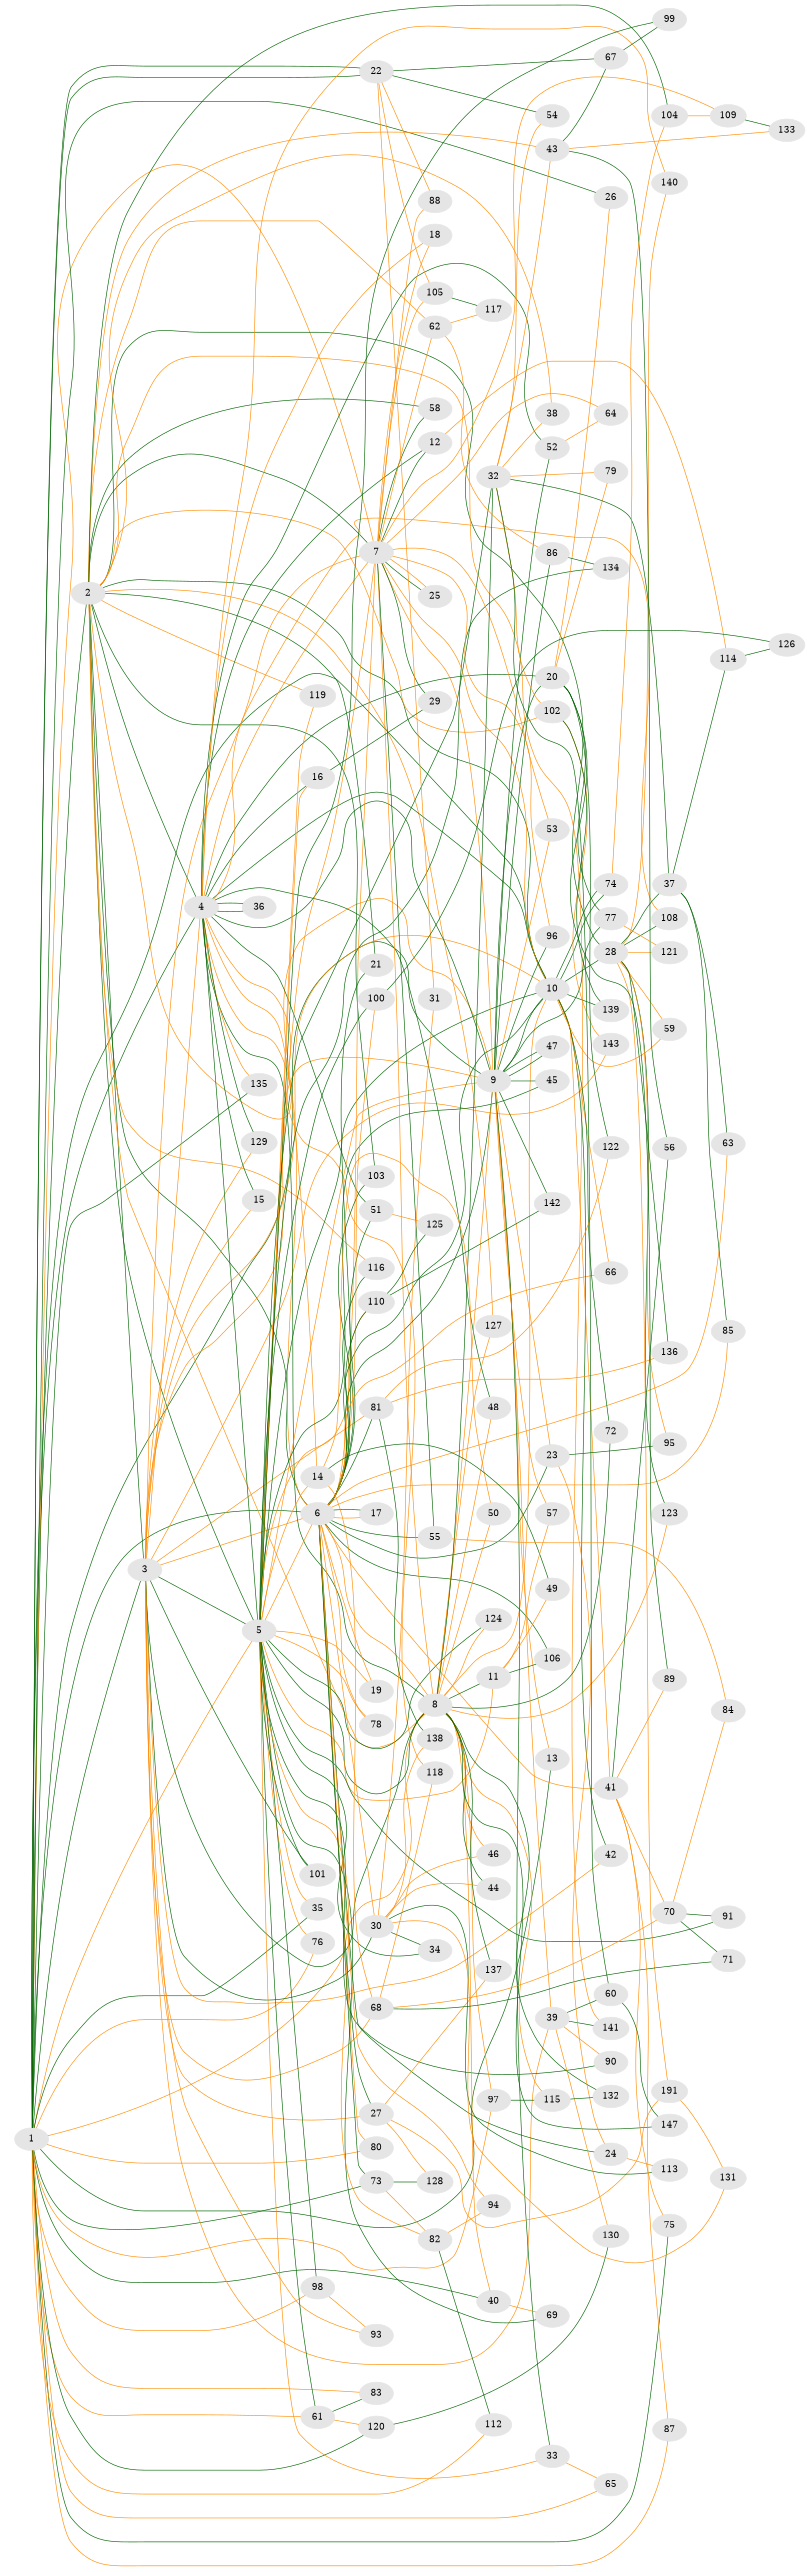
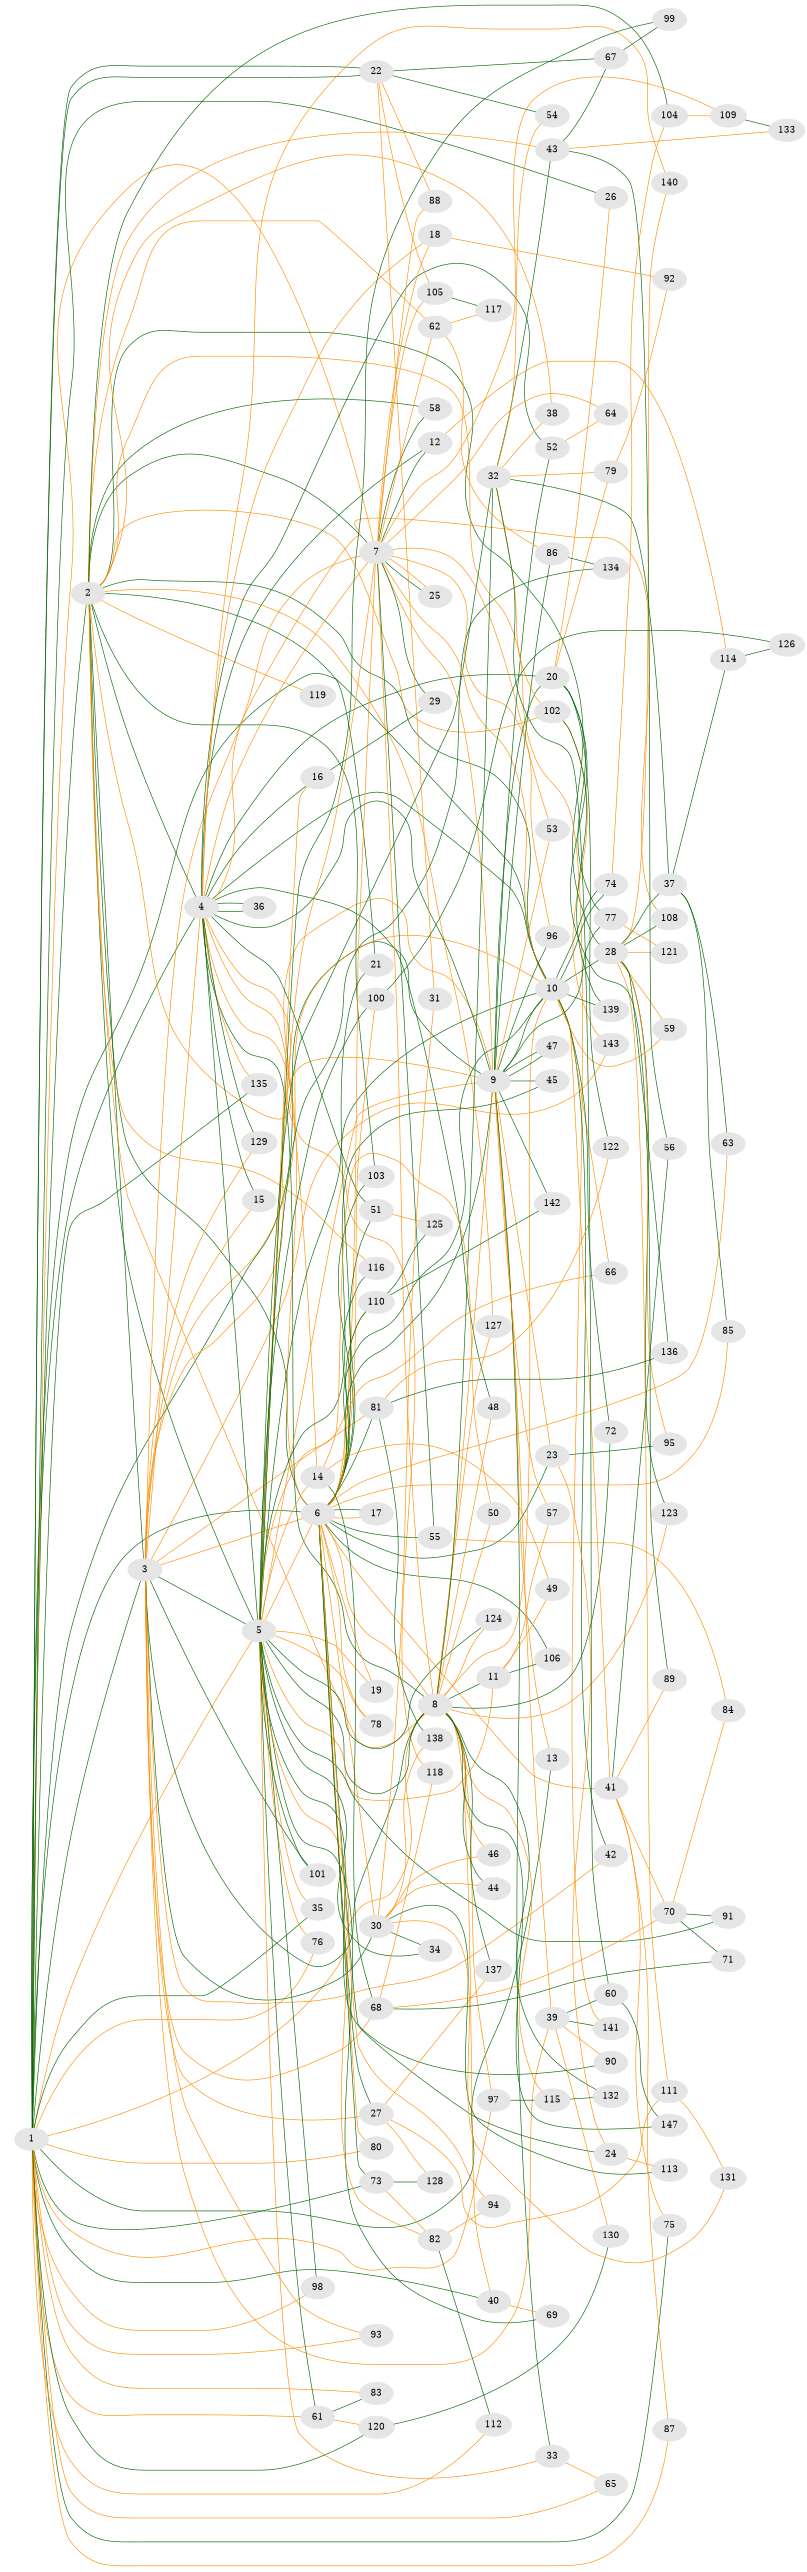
none -> (670, 279)
(529, 307) -> (529, 307)
(280, 1162) -> none
(509, 1379) -> (509, 1379)
(473, 1465) -> (473, 1465)
(355, 1715) -> (355, 1715)
(670, 2091) -> (670, 2091)
(347, 2312) -> (121, 2354)
